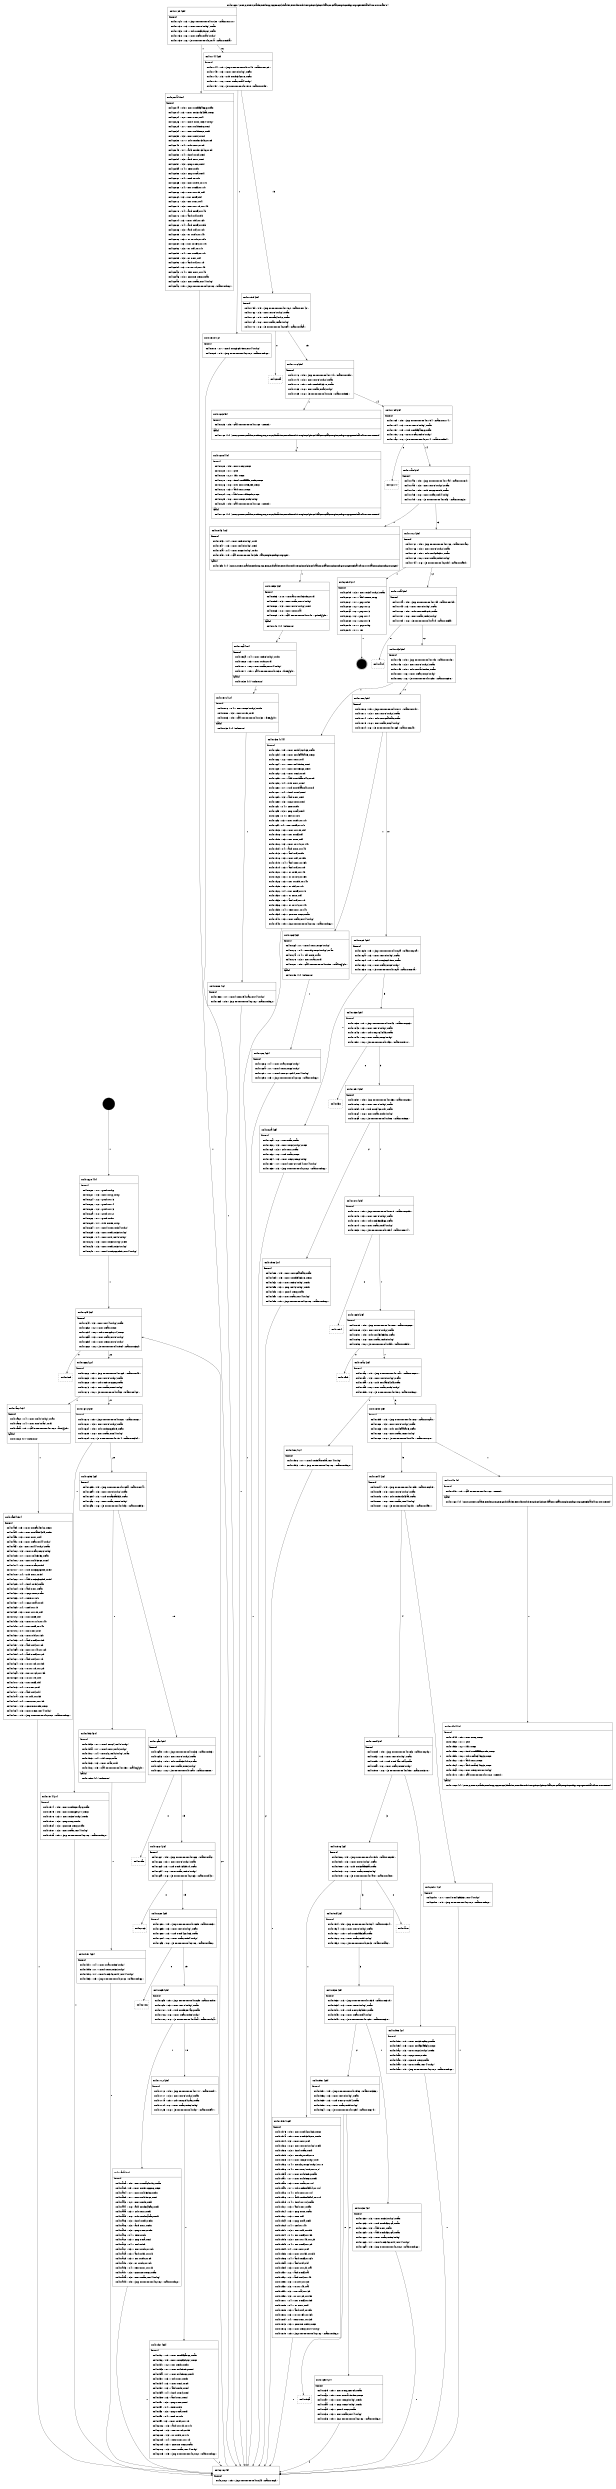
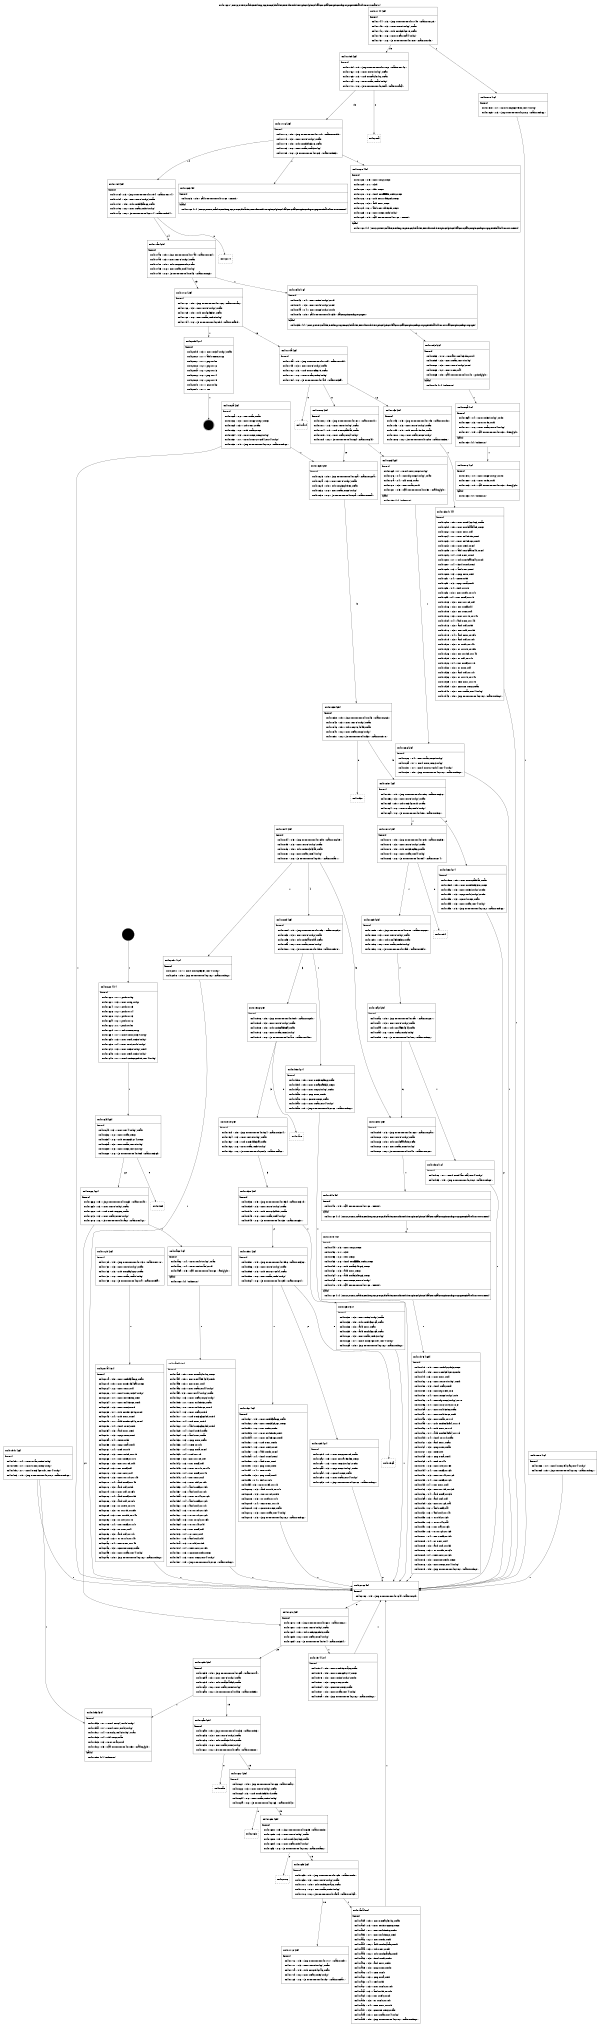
(220, 48) -> none
(296, 445) -> (352, 160)
(404, 688) -> (329, 395)
(244, 857) -> none
(330, 1046) -> (301, 454)
(343, 1377) -> none
(402, 1457) -> (355, 990)
(112, 1866) -> (45, 1610)
(220, 1877) -> (354, 1604)
(306, 1993) -> (418, 1326)
(184, 2227) -> (273, 1344)
(309, 2462) -> (383, 1577)
